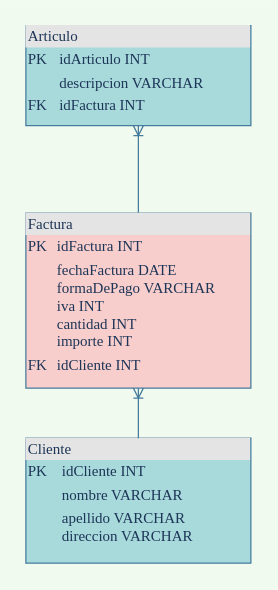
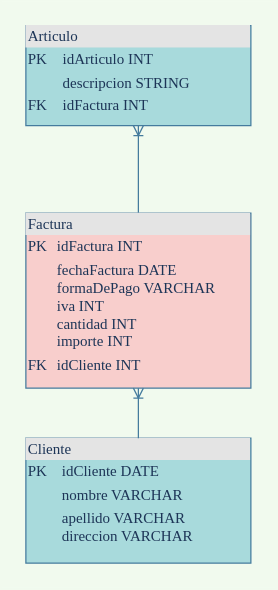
(100, 62) -> (95, 62)
(91, 483) -> (91, 483)
